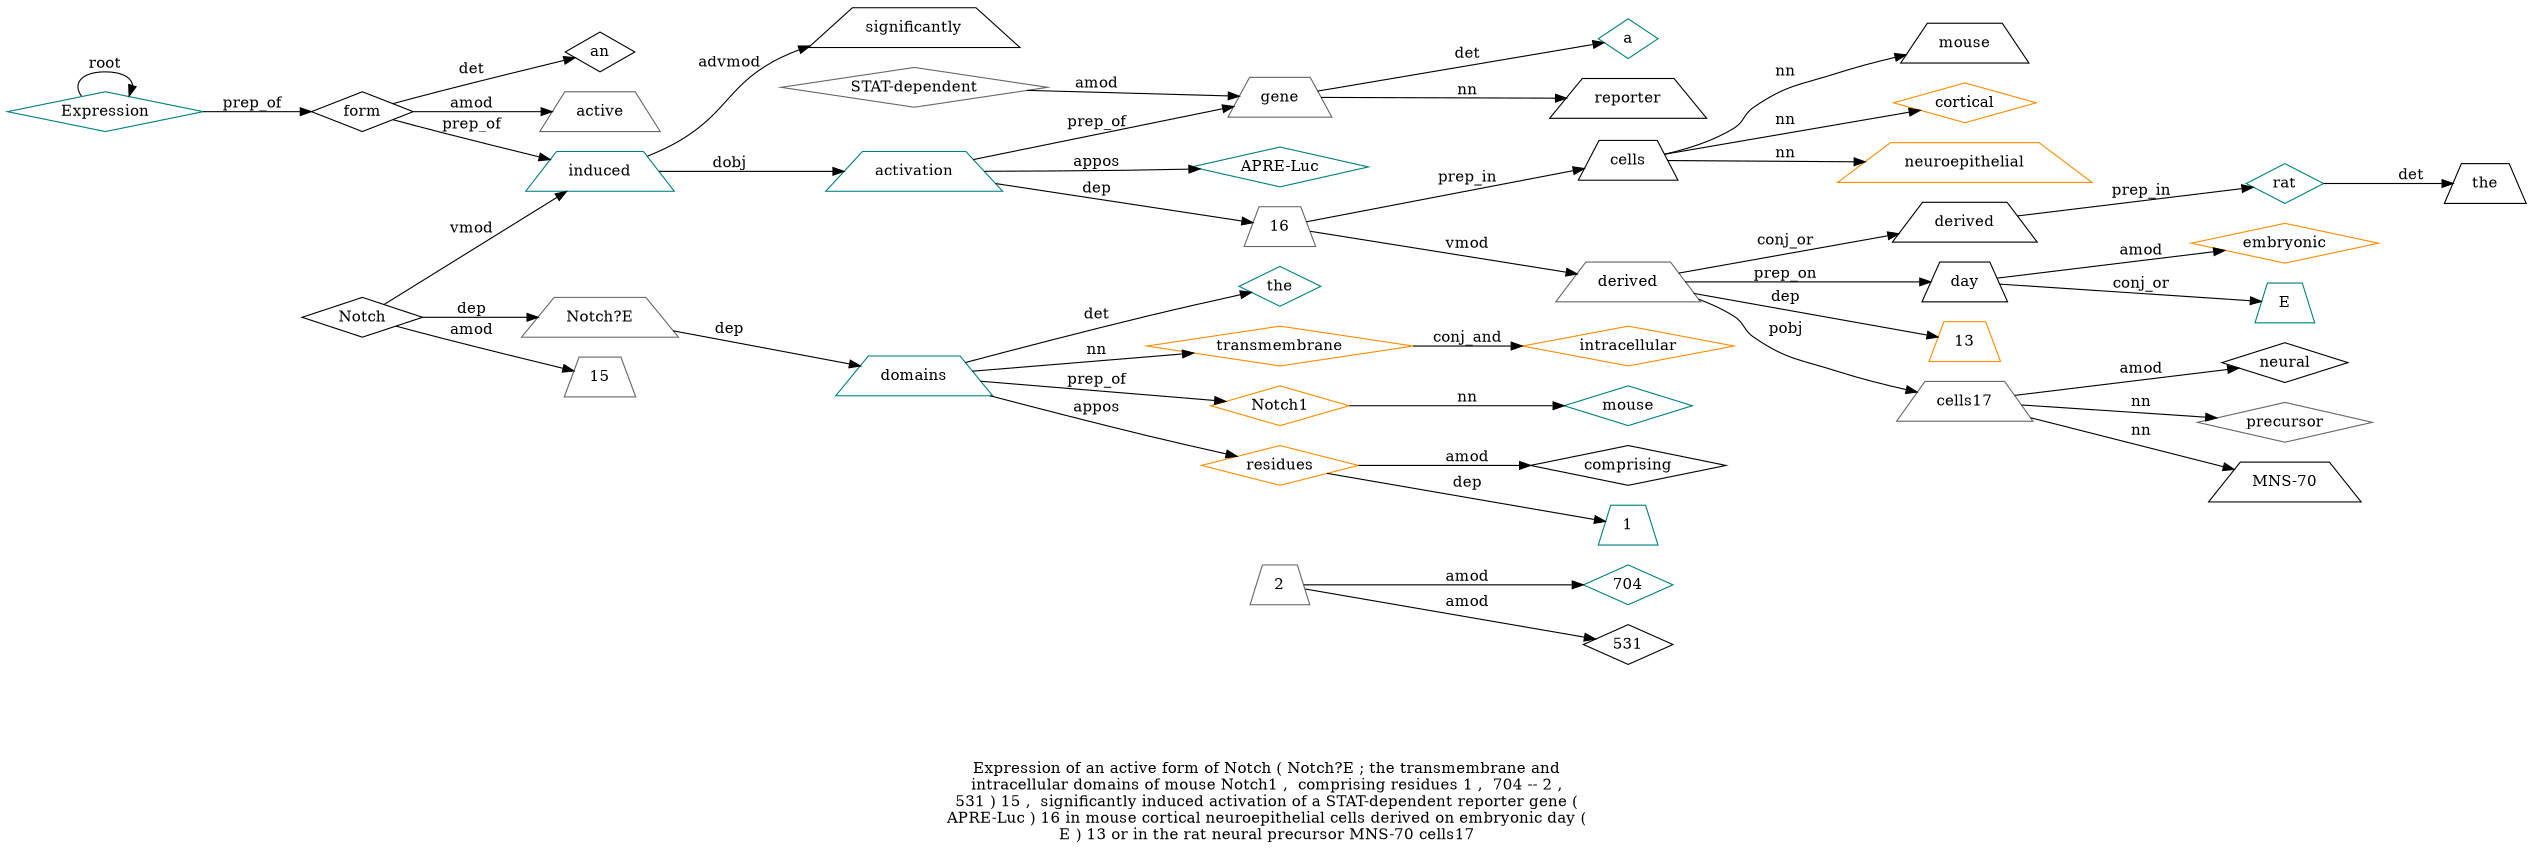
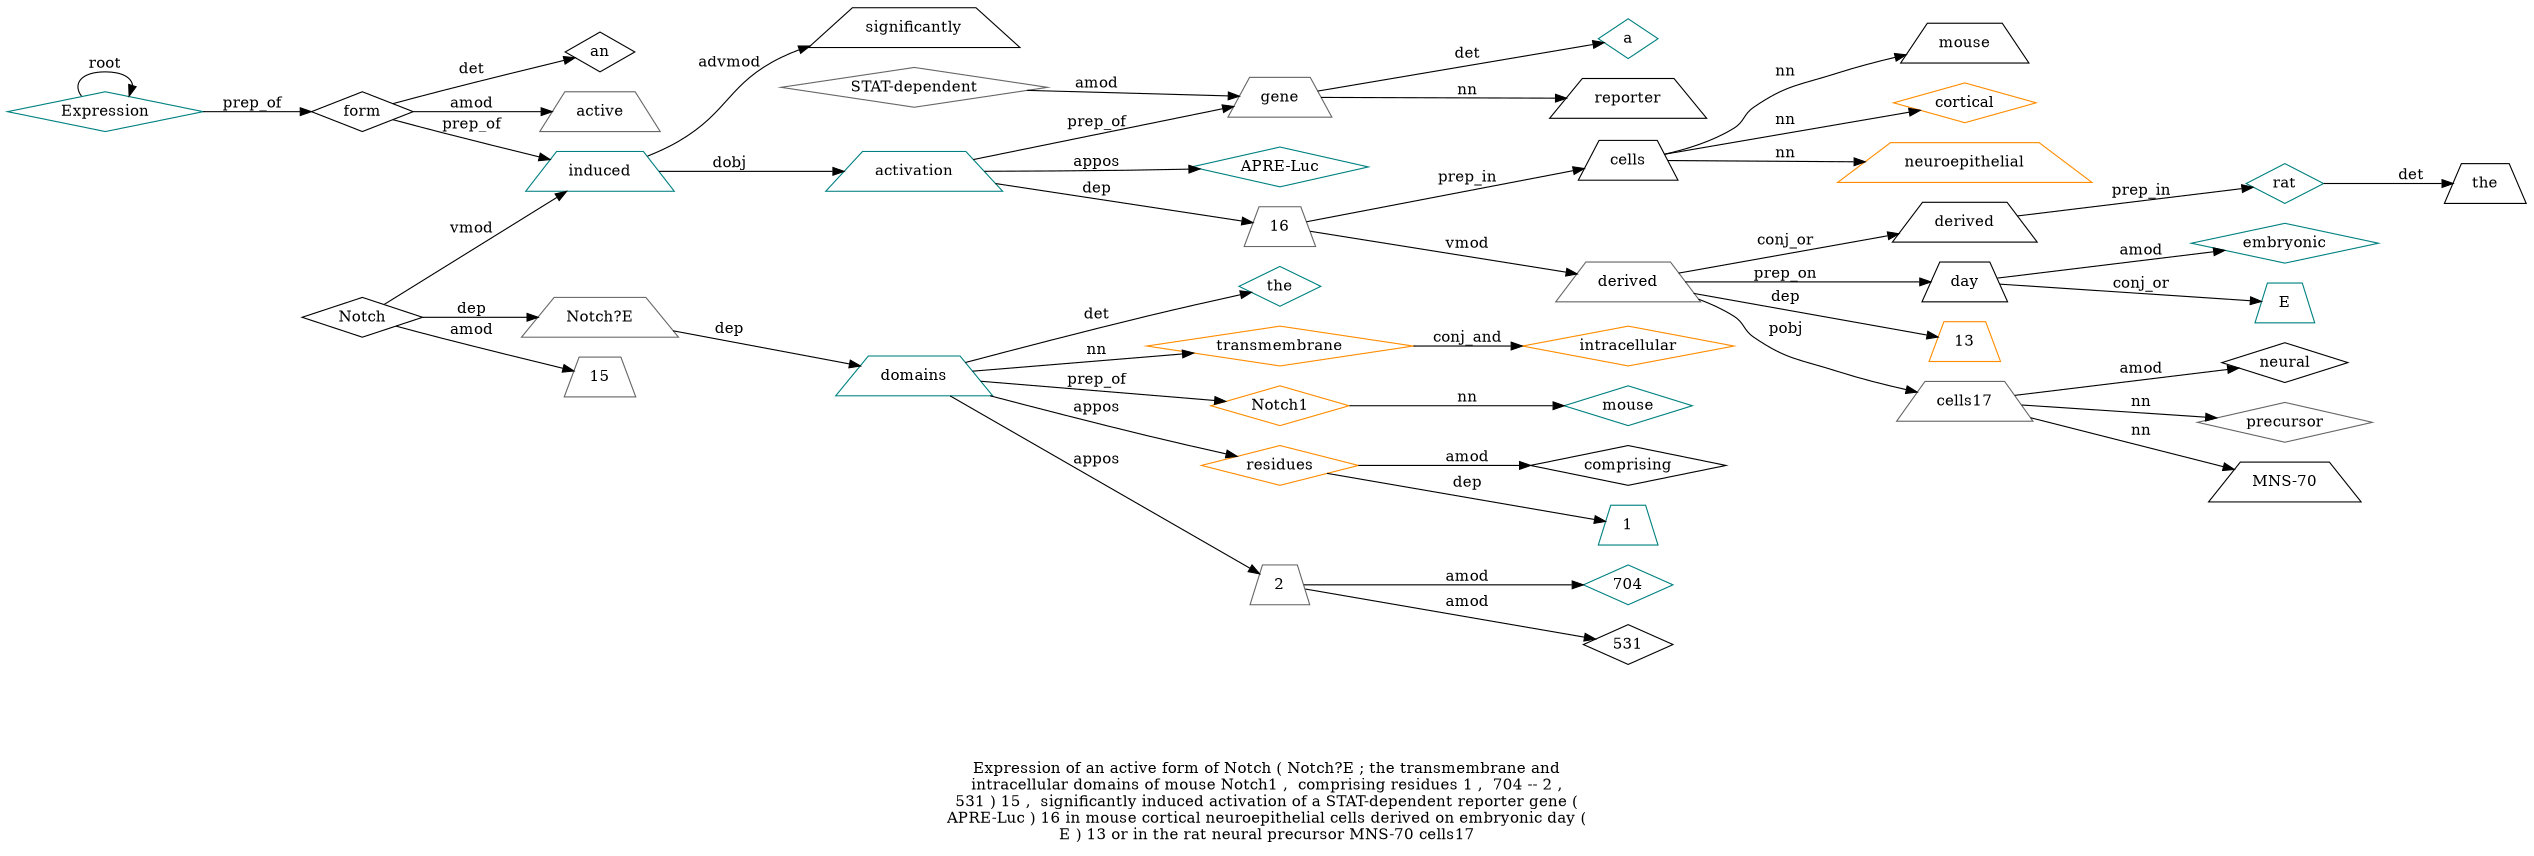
(2285, 243) -> (2285, 243)
none -> (1100, 482)
